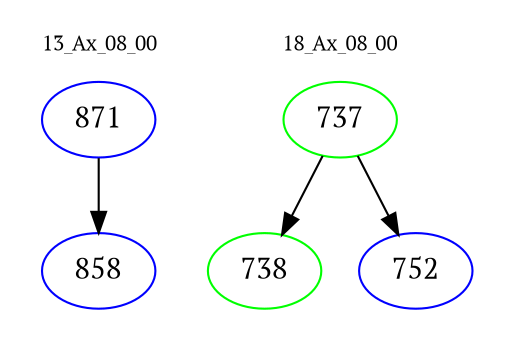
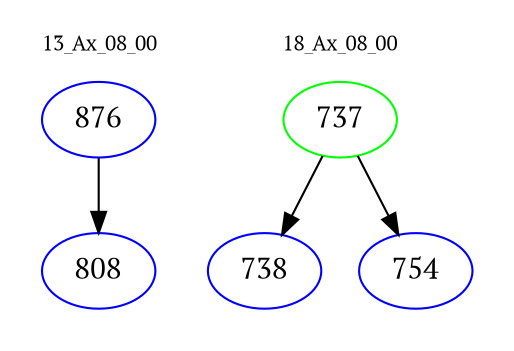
(99, 120) -> (99, 120)
(99, 271) -> (99, 271)
(265, 271) -> (265, 271)
(416, 271) -> (416, 271)
